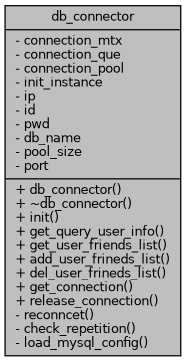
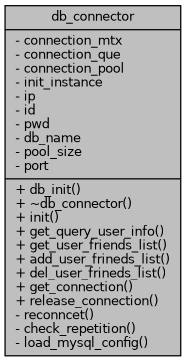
(69, 190) -> (48, 190)
